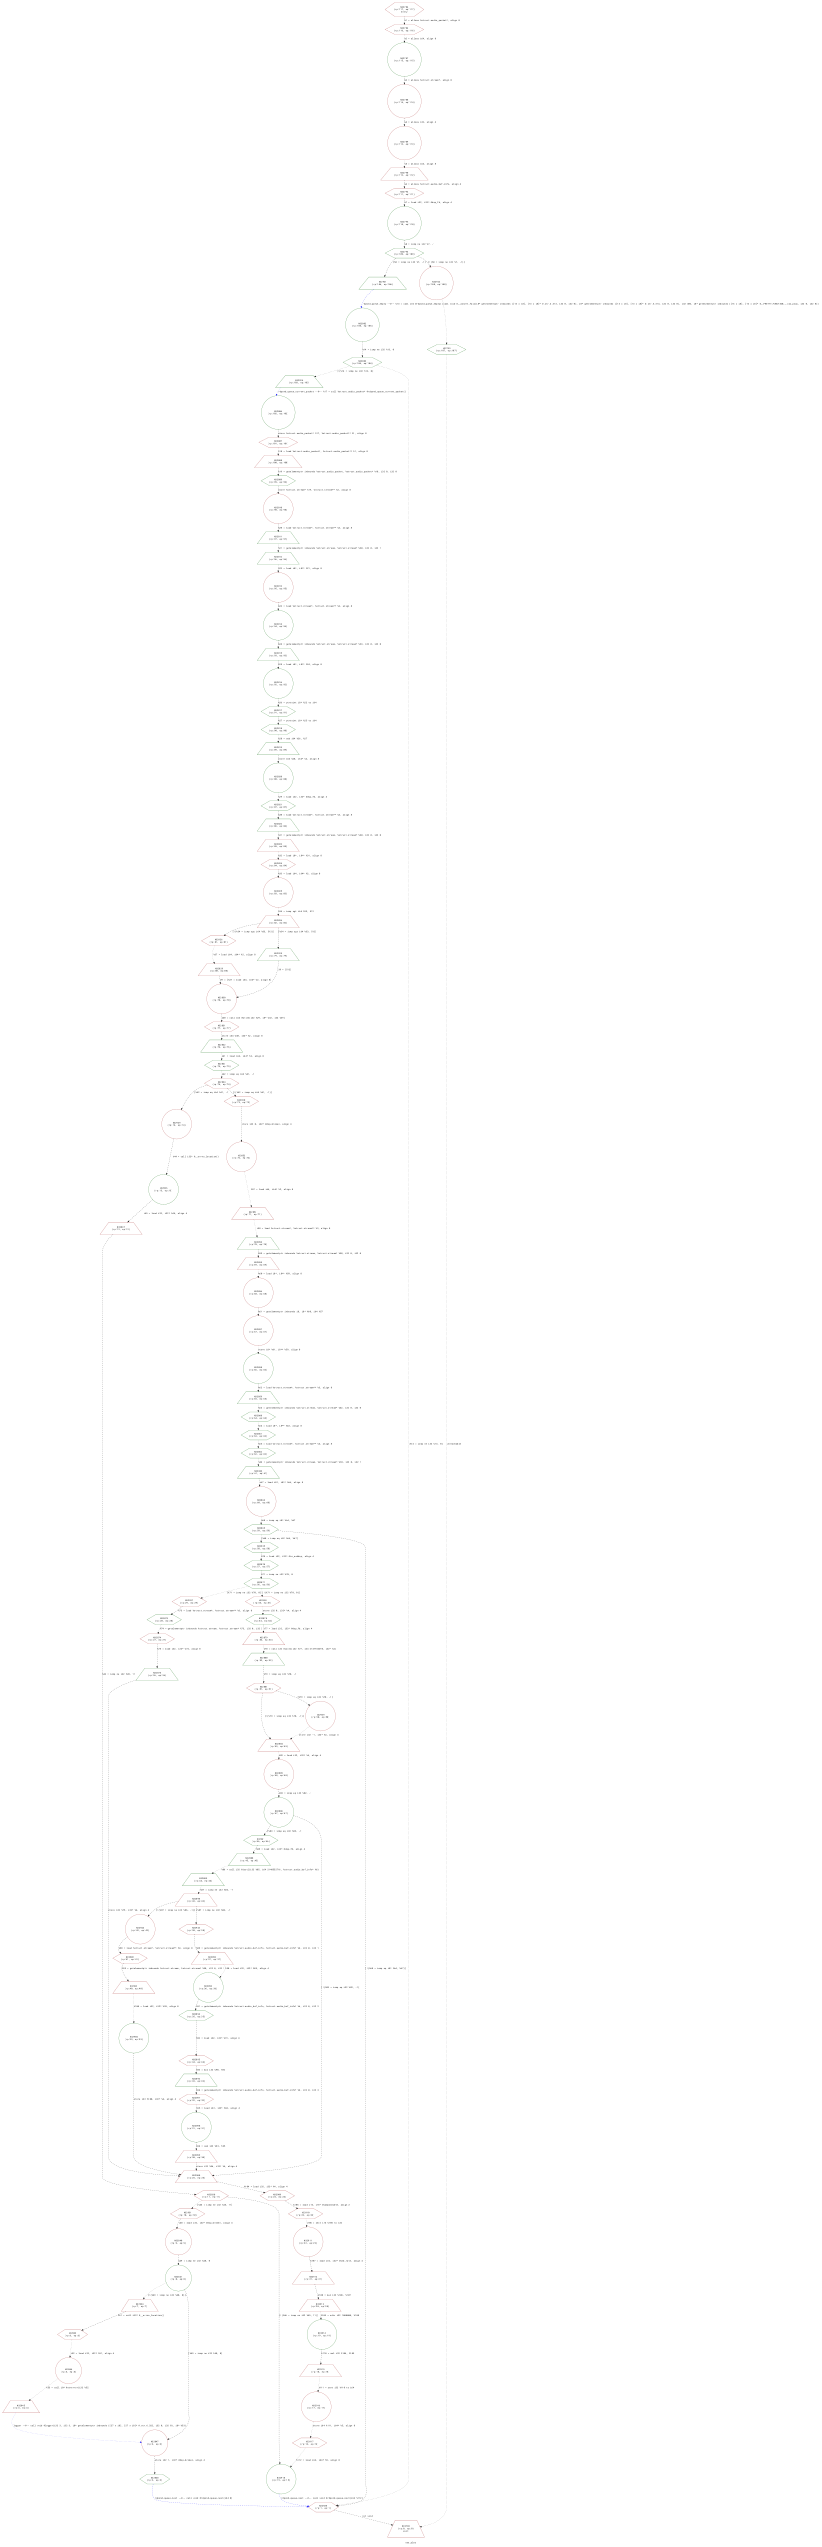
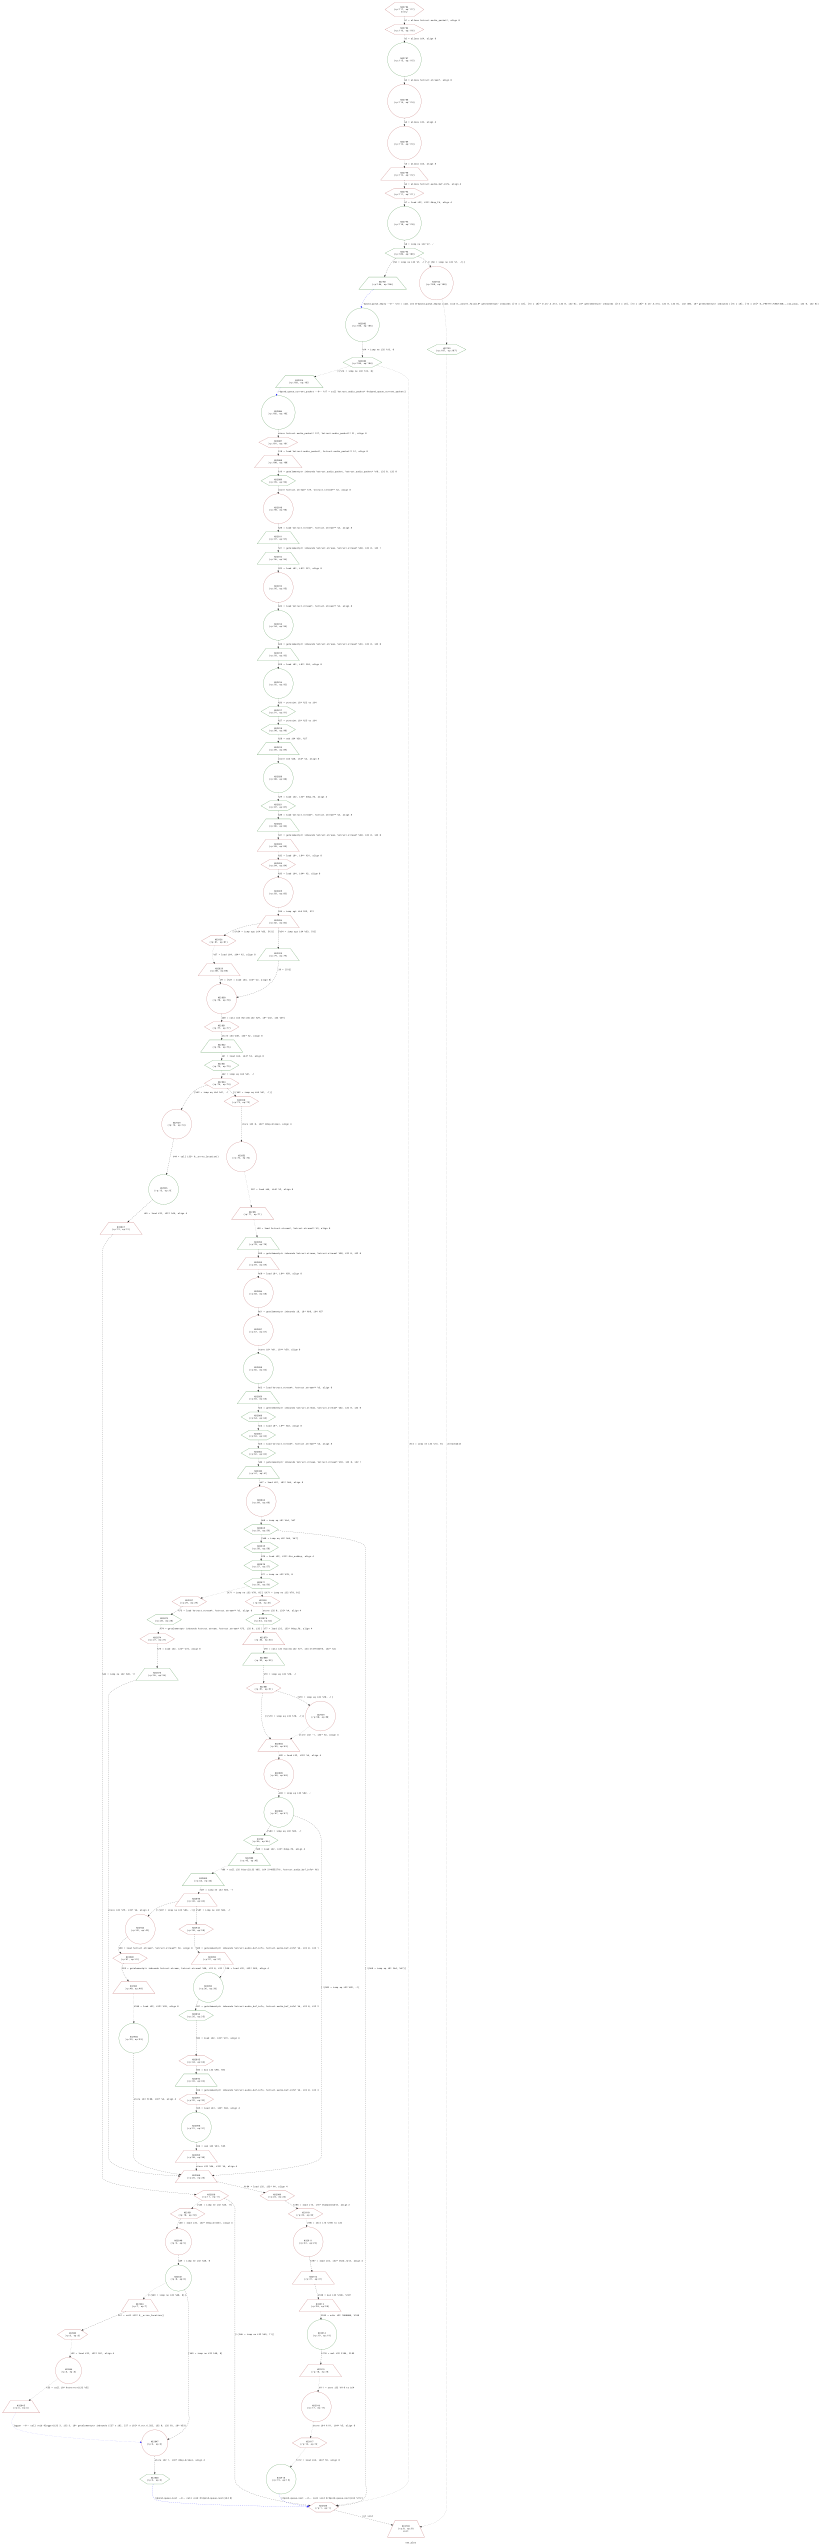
(279, 2309) -> (235, 2377)
